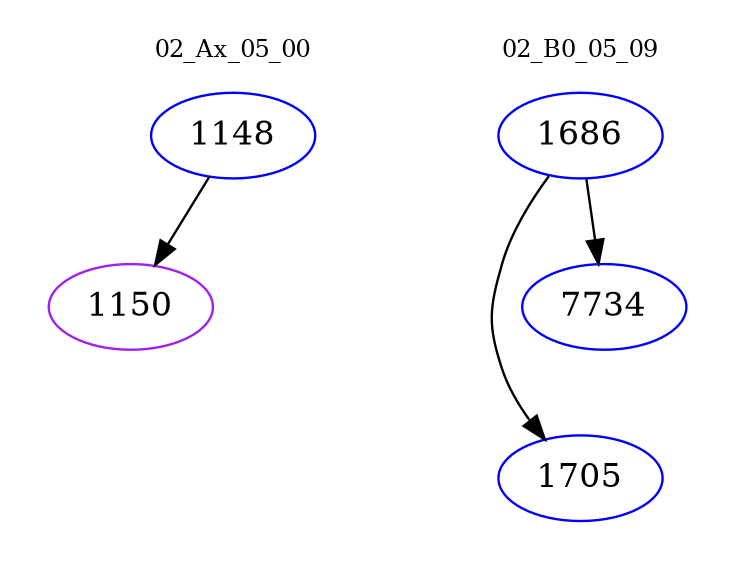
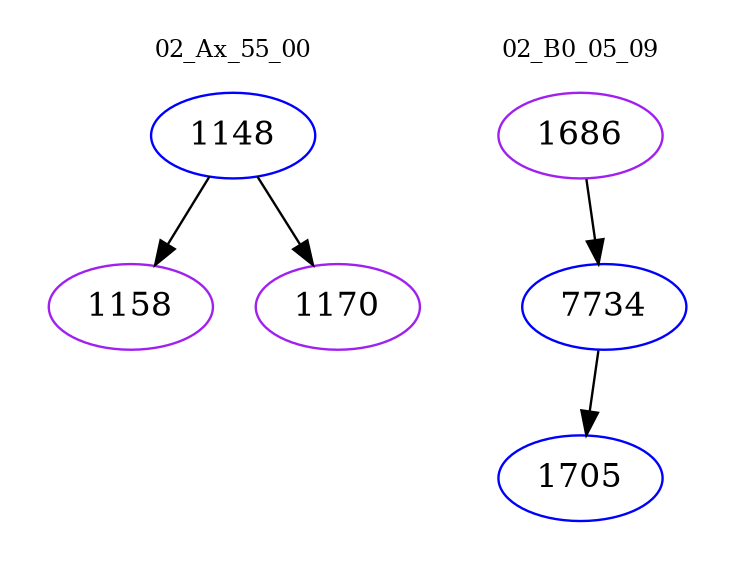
(233, 51) -> (233, 51)
(581, 136) -> (581, 136)
(494, 296) -> (594, 381)
(131, 307) -> (131, 307)
none -> (338, 307)
